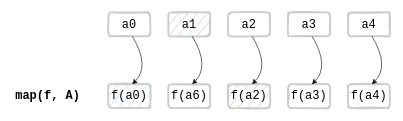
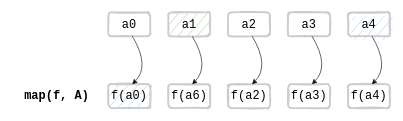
(369, 24) -> (369, 24)
(42, 96) -> (51, 96)
(249, 96) -> (249, 96)
